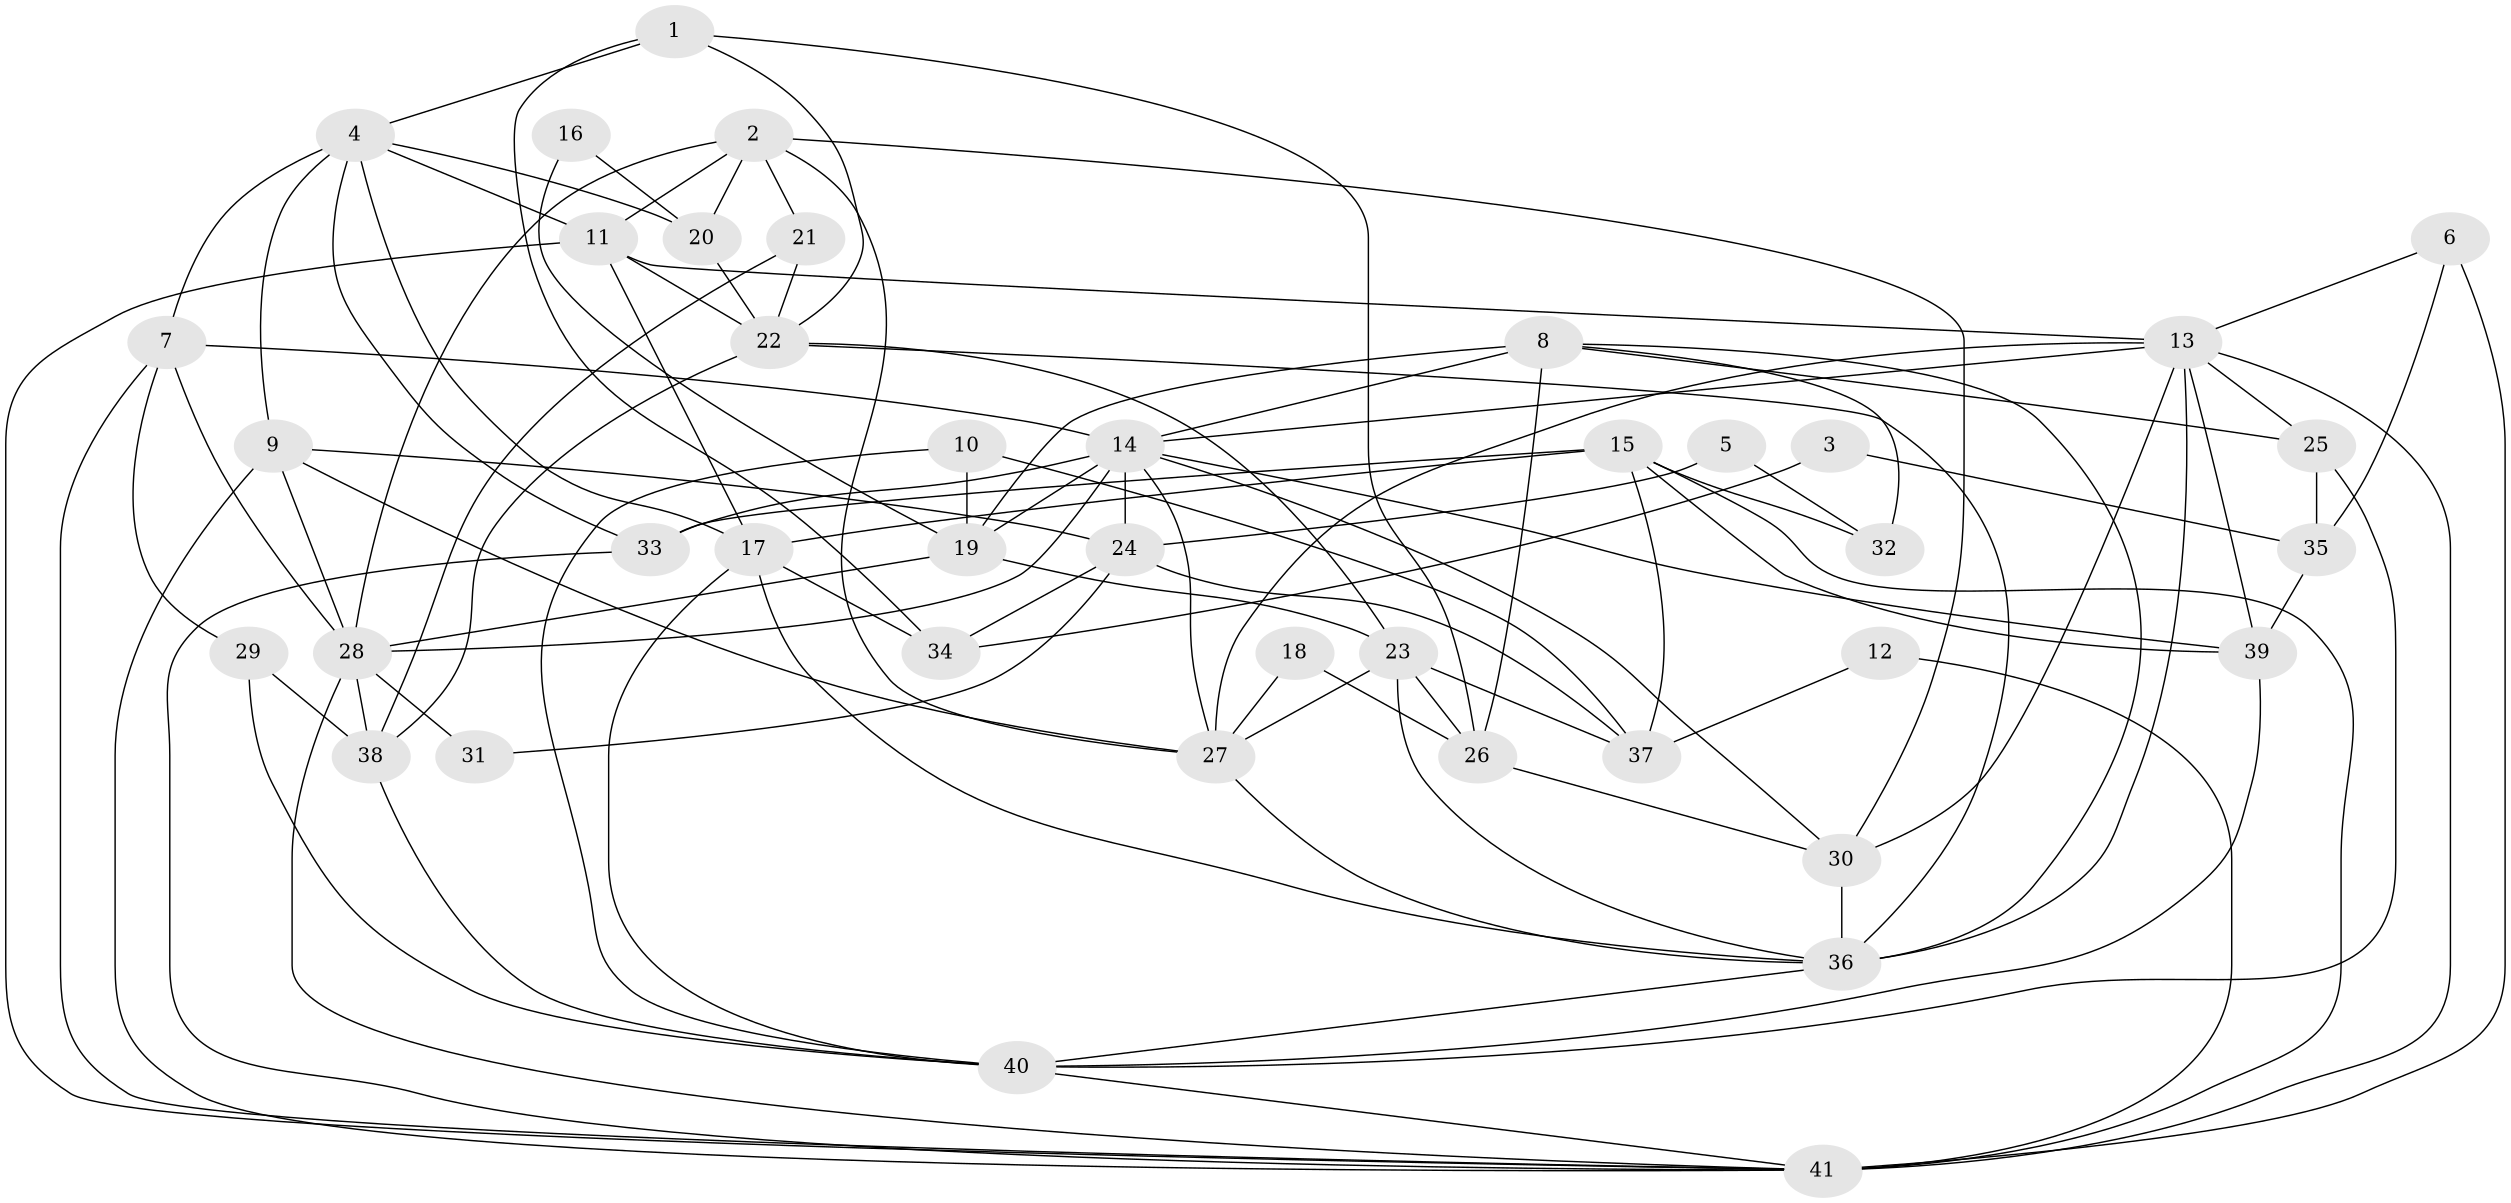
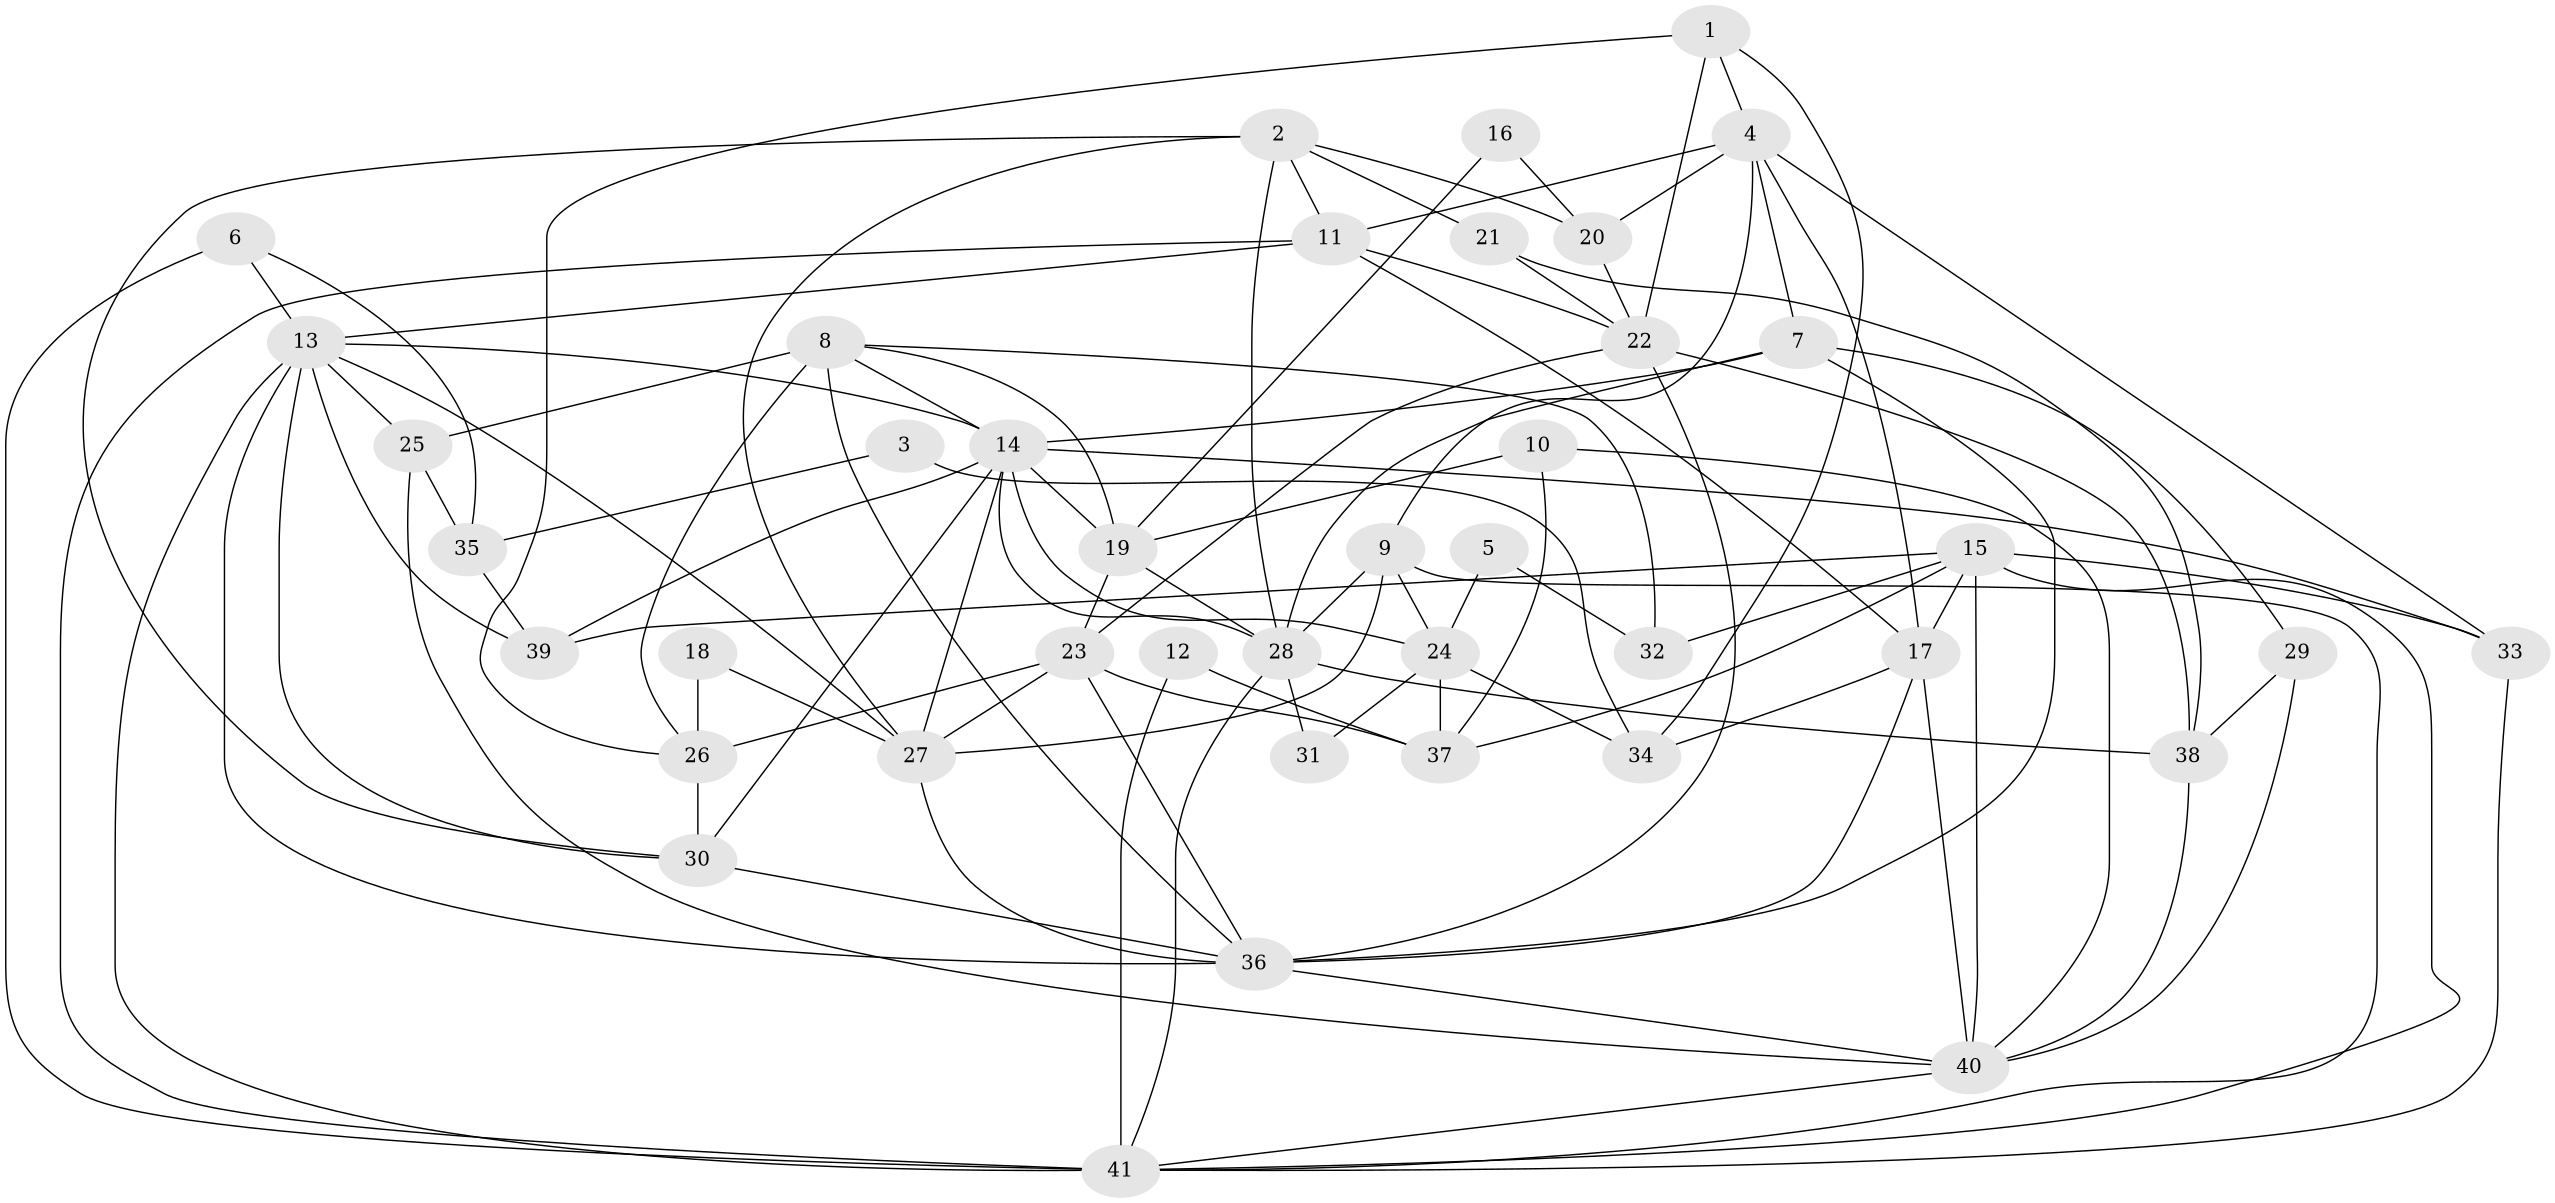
(1750, 1015) -> (1977, 797)
(142, 1096) -> (1927, 844)
